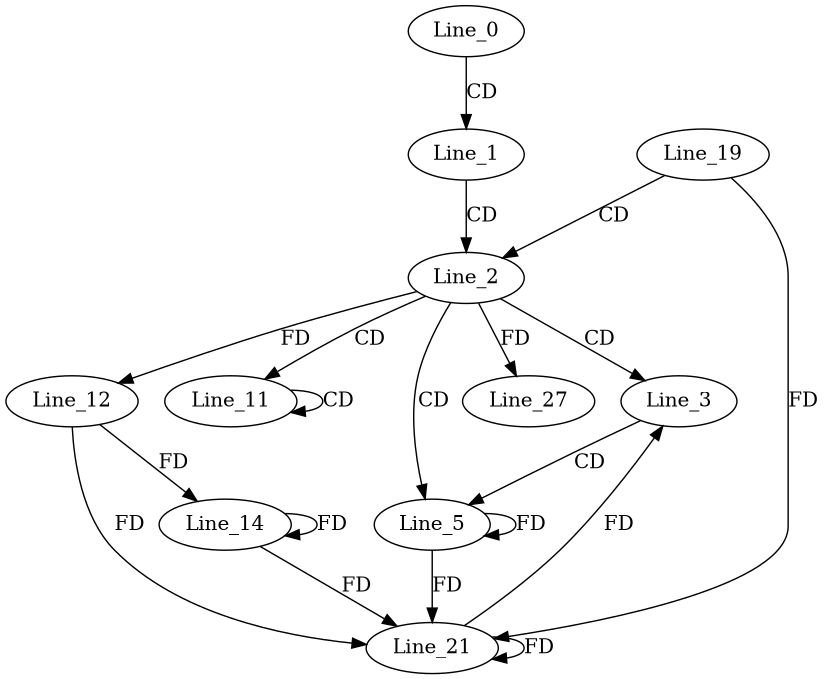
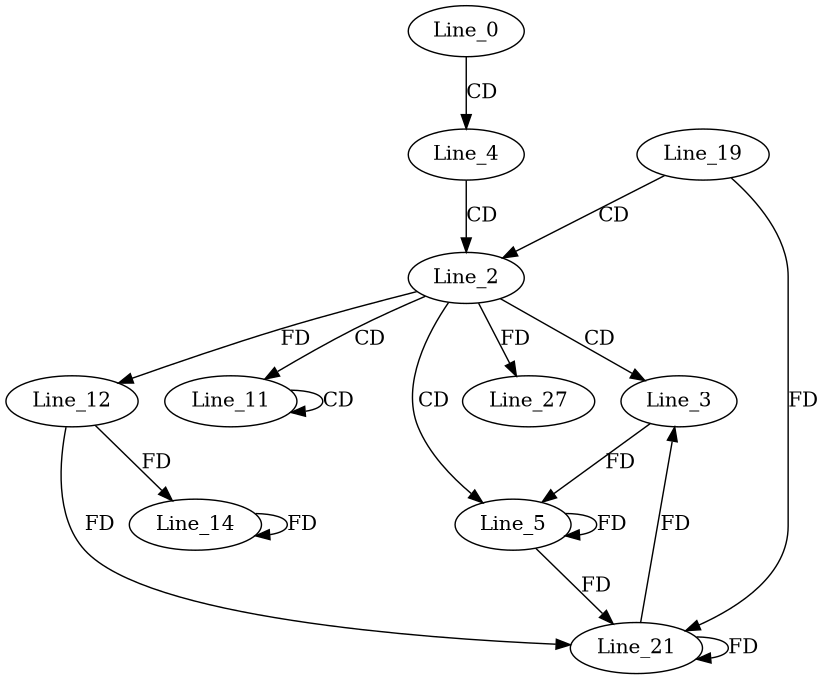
(466, 155) -> (466, 155)
(590, 463) -> (621, 463)
(322, 583) -> none
